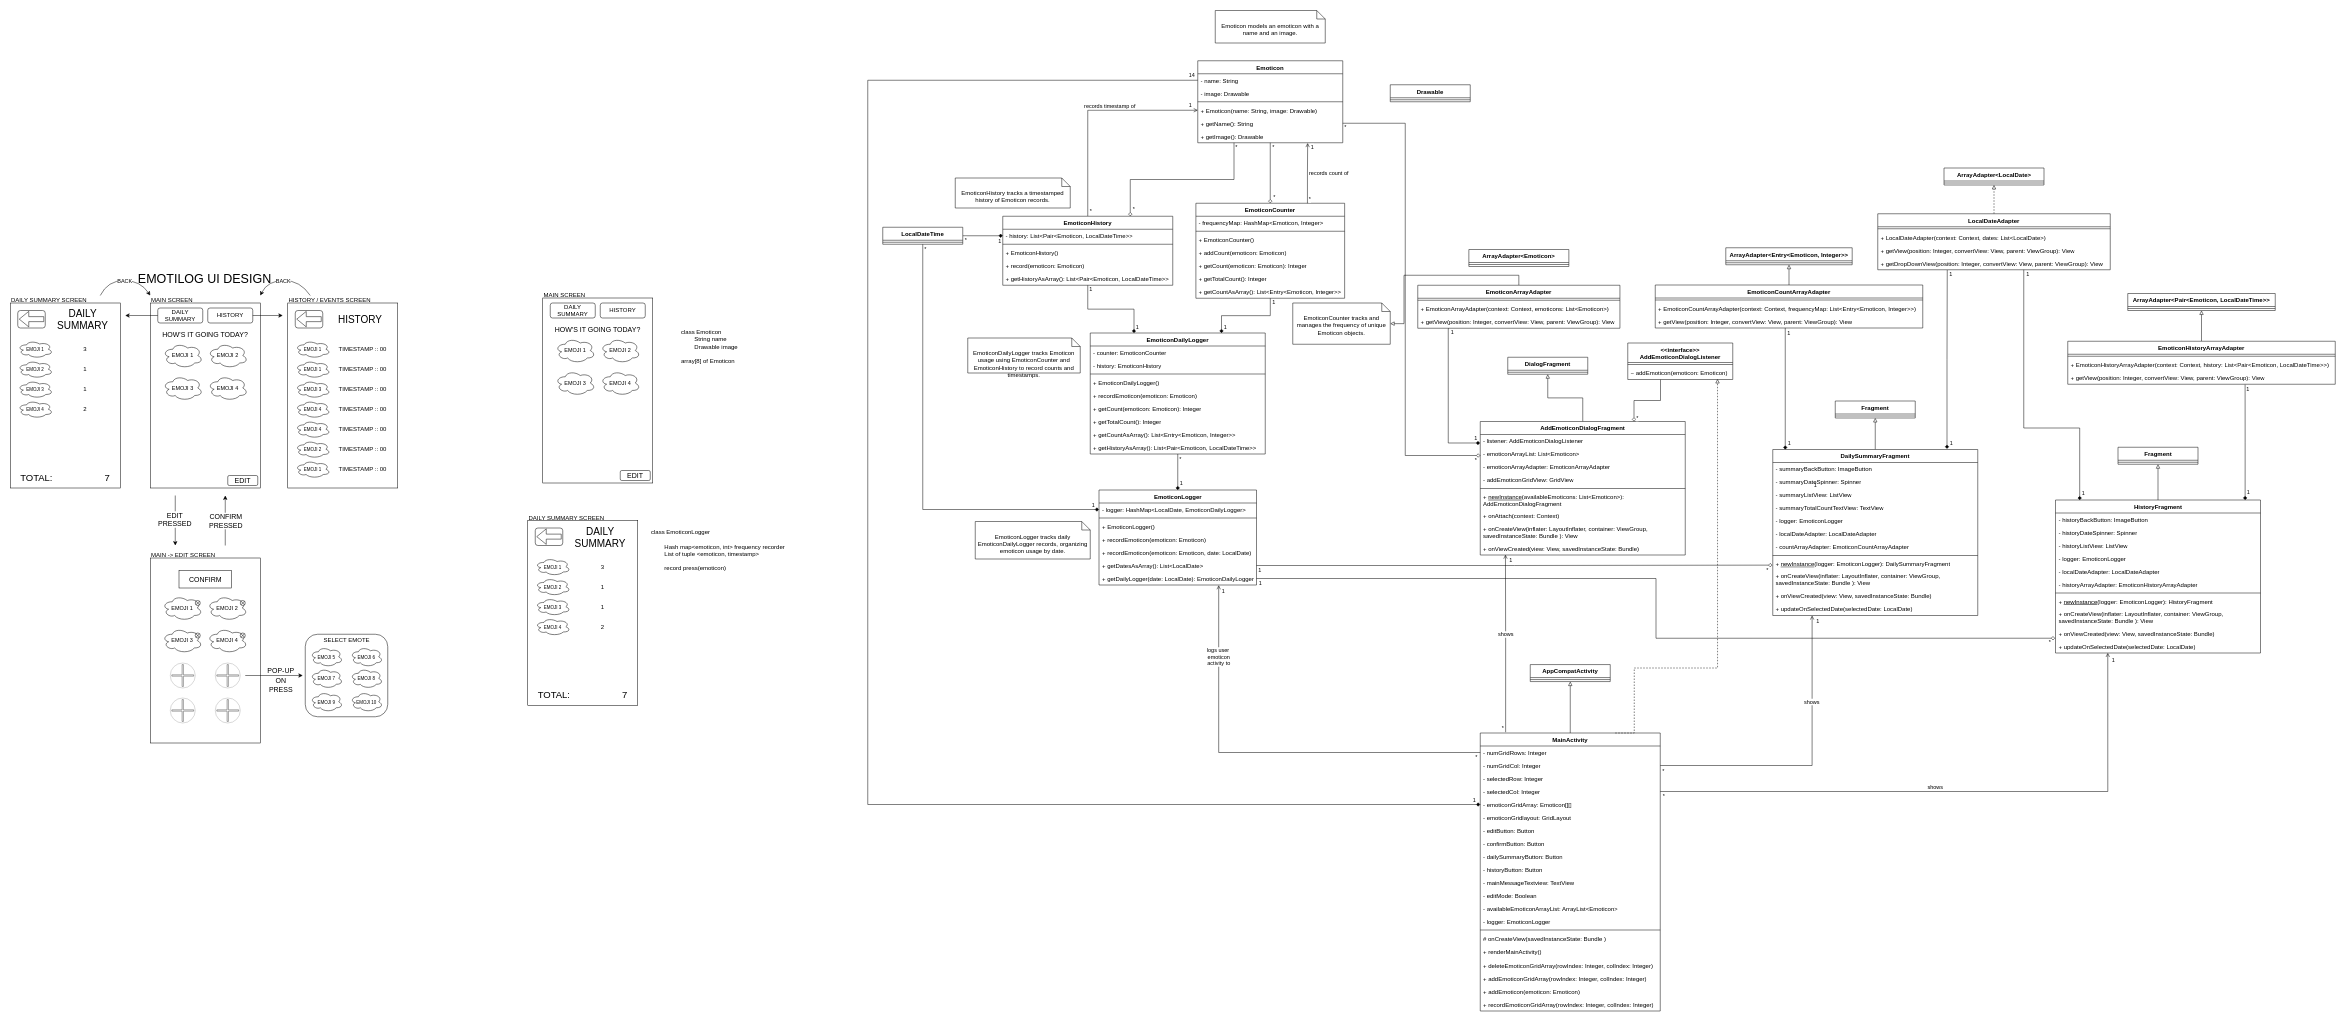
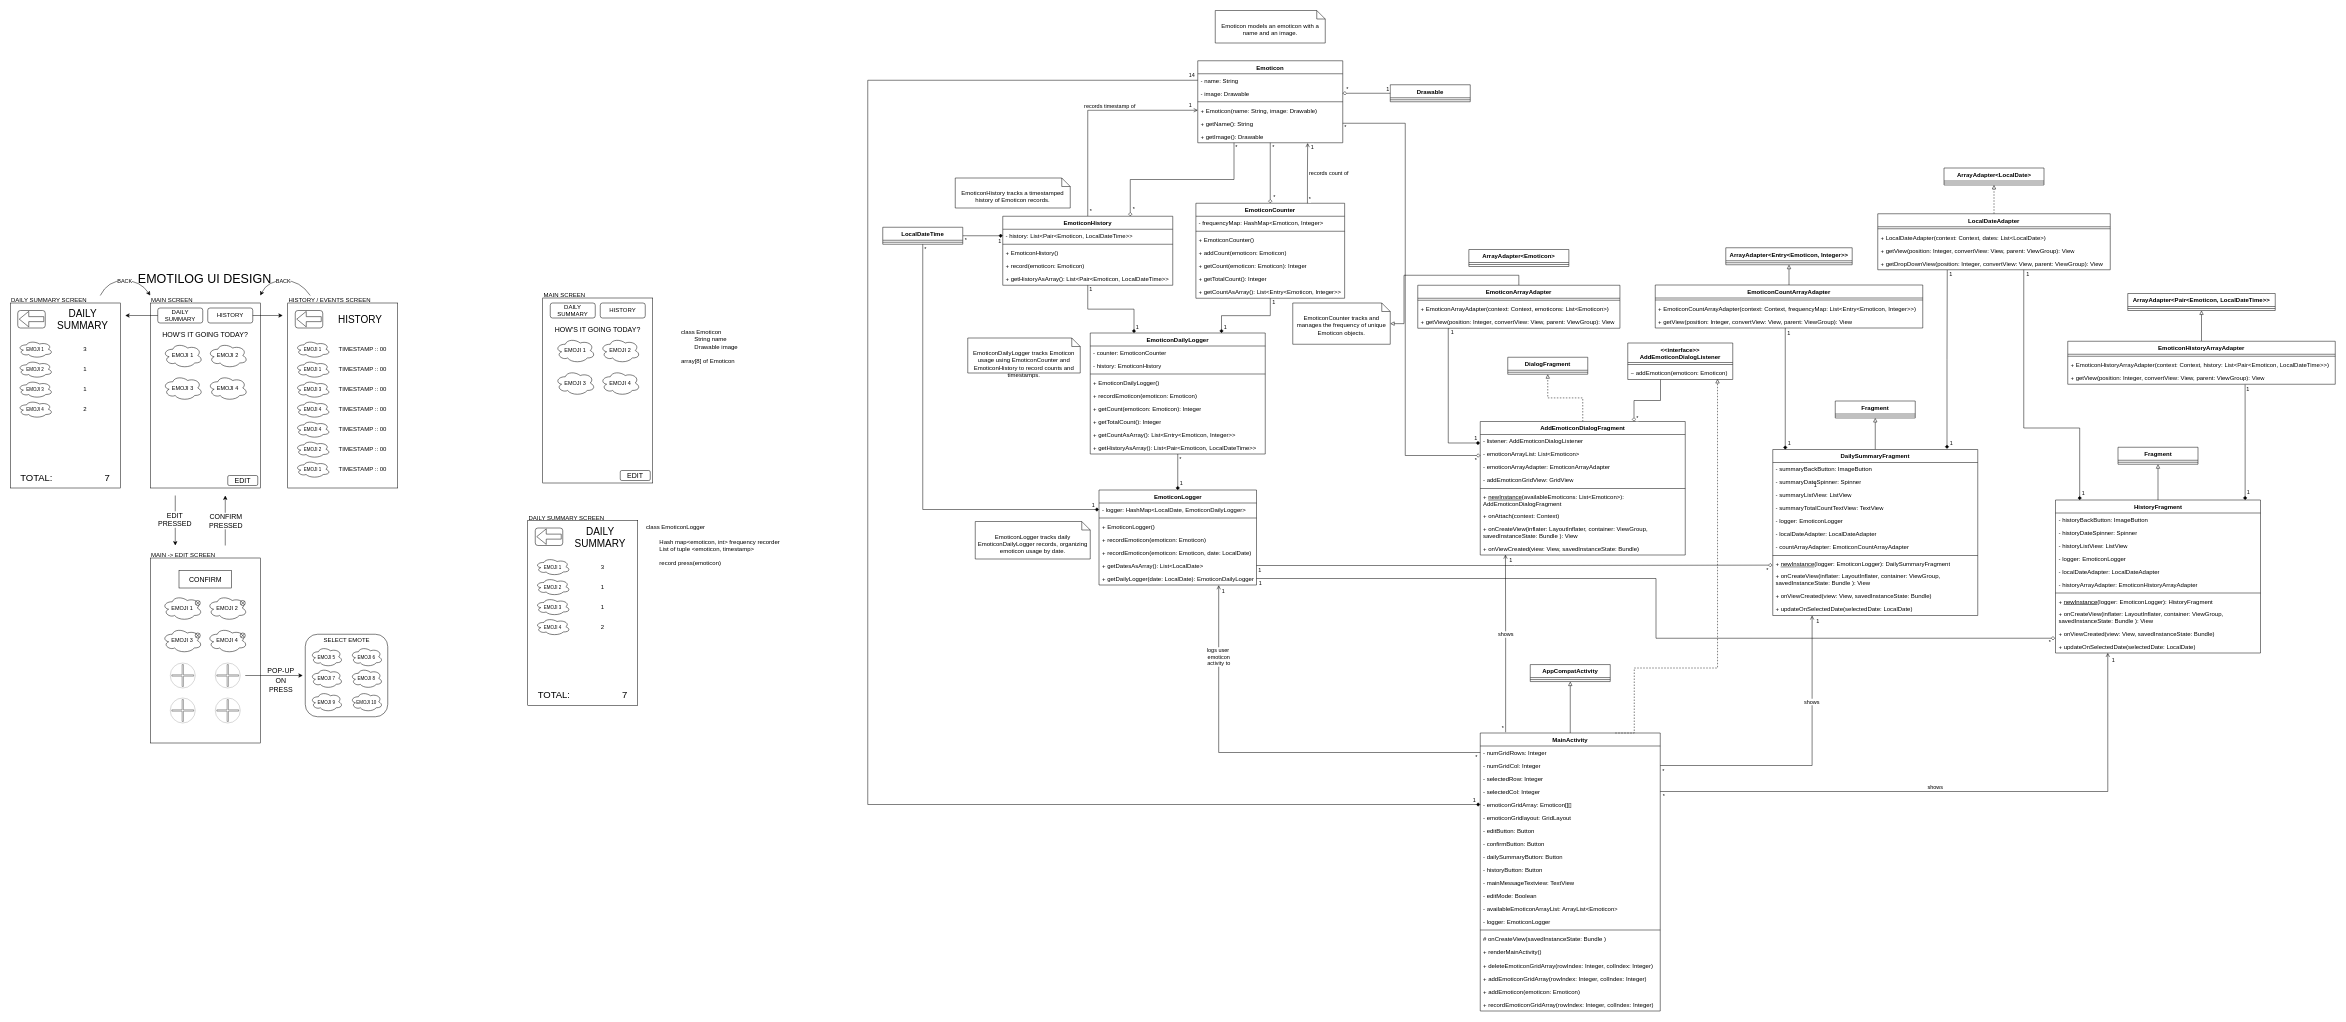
none -> (1368, 93)
(1568, 398) -> (1568, 398)
(723, 572) -> (718, 567)
